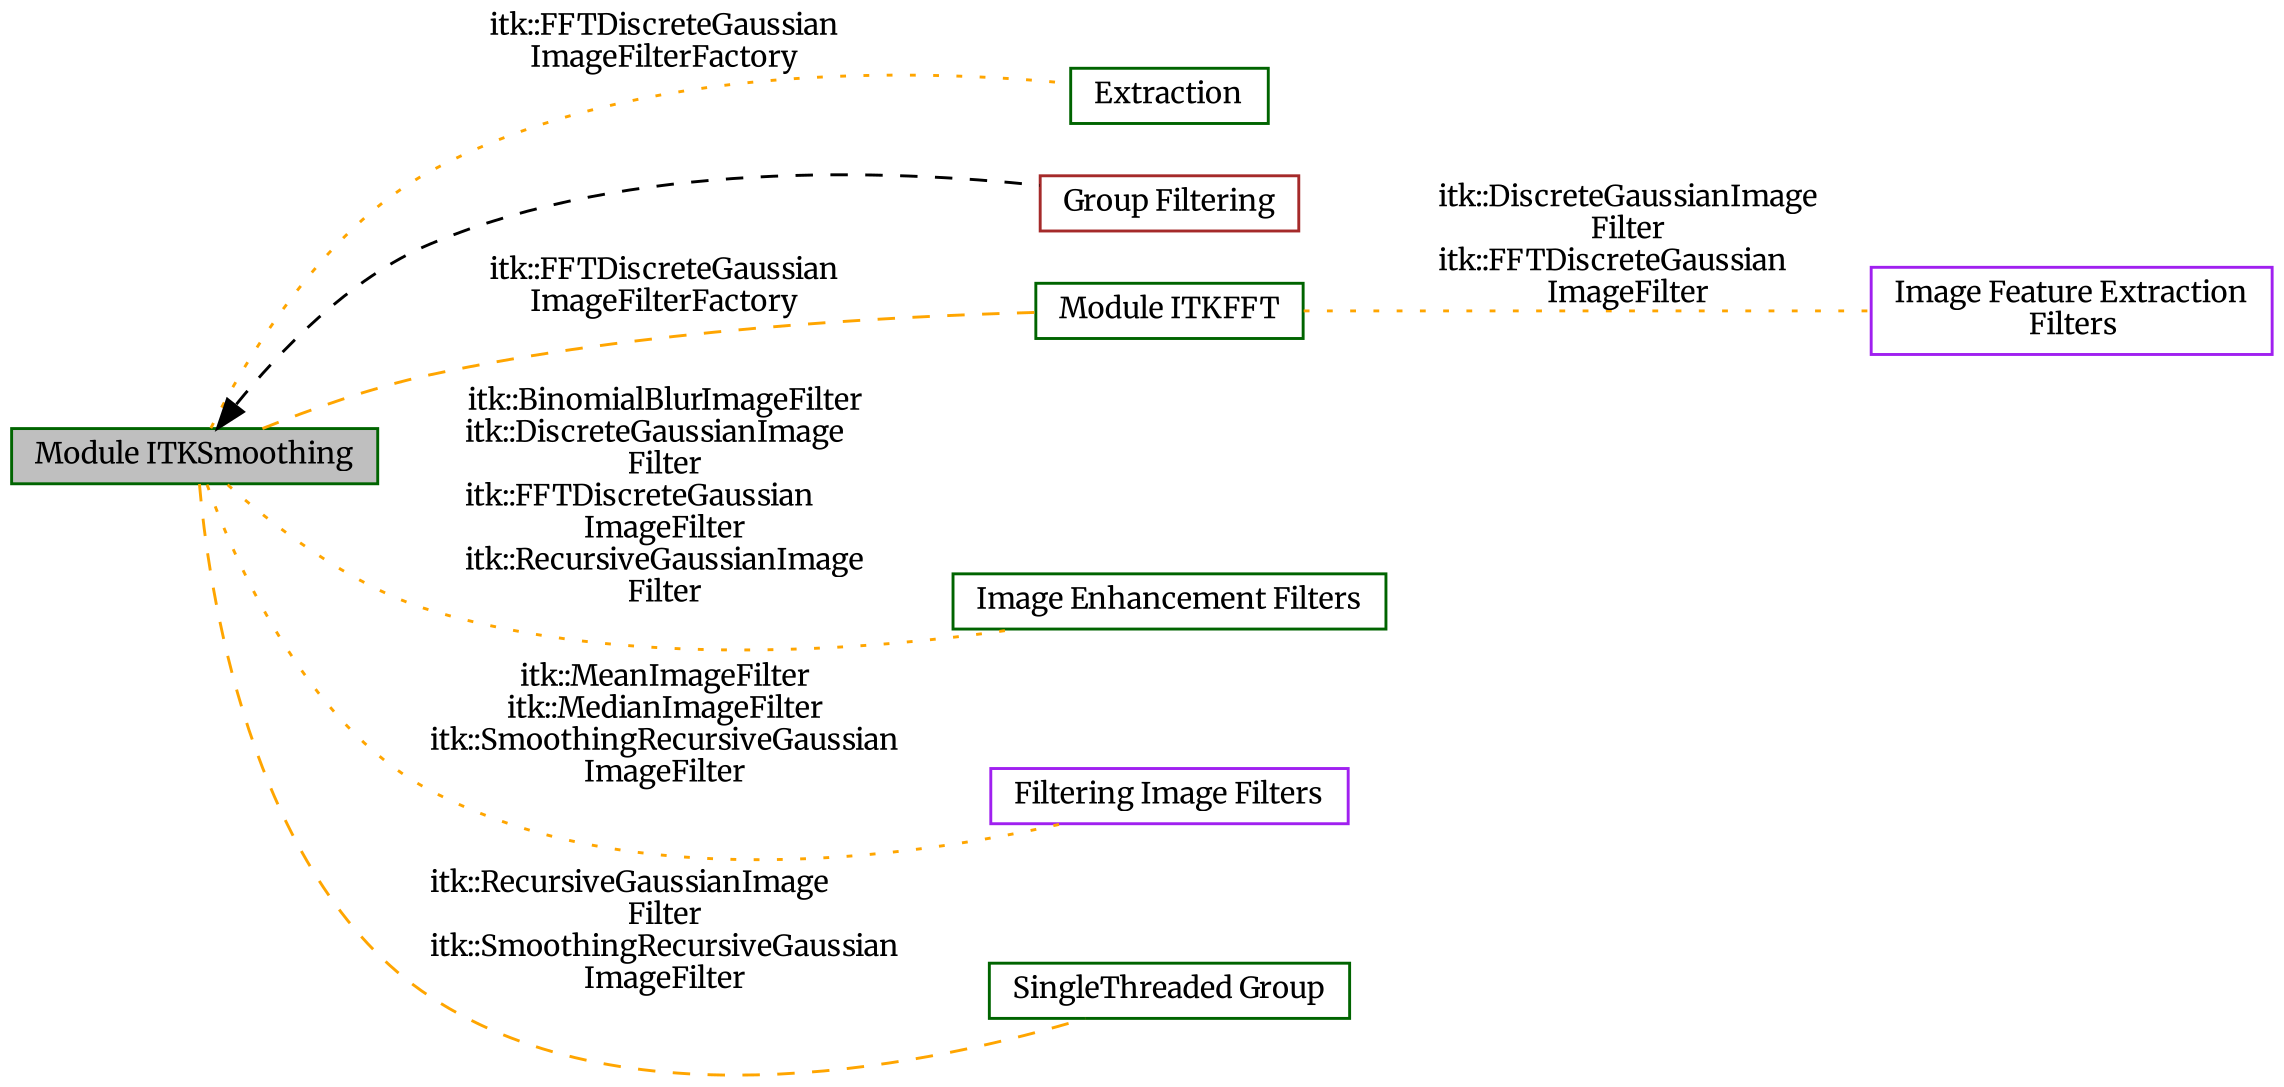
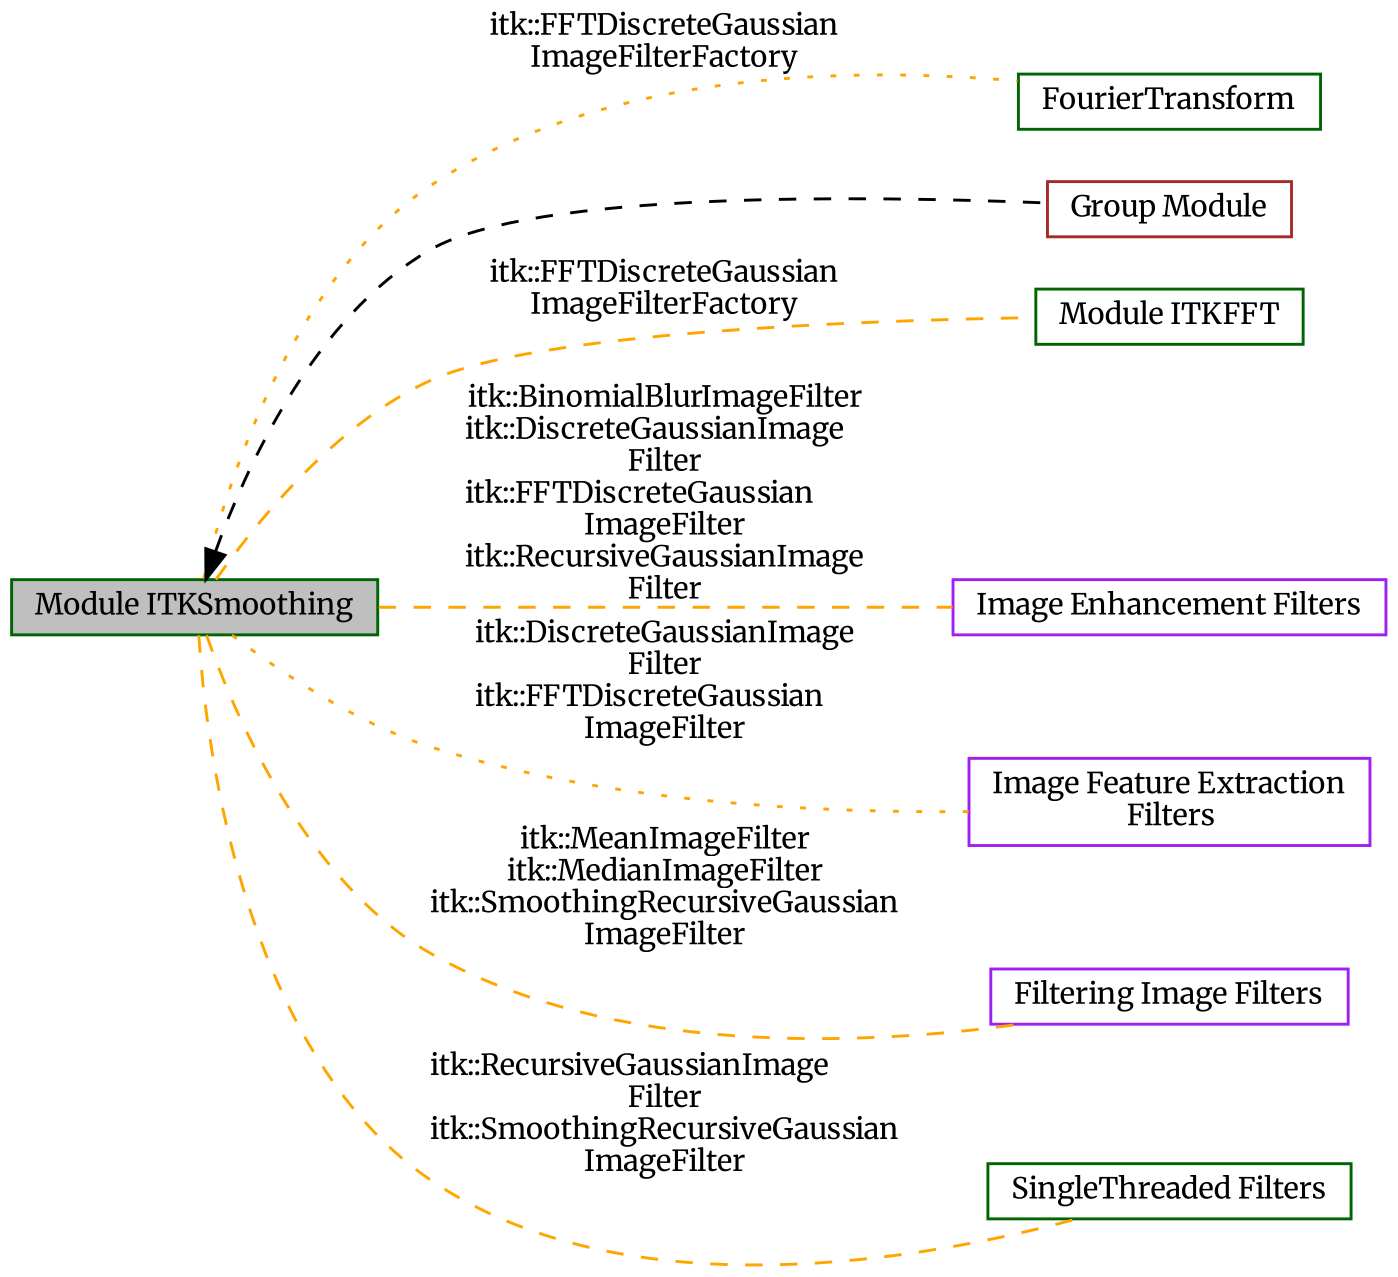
(1169, 96) -> (1169, 102)
(1169, 203) -> (1169, 209)
(1587, 311) -> (584, 783)
(1169, 601) -> (1169, 607)
(602, 643) -> (666, 607)
(551, 835) -> (525, 994)
(1169, 991) -> (1169, 1191)
